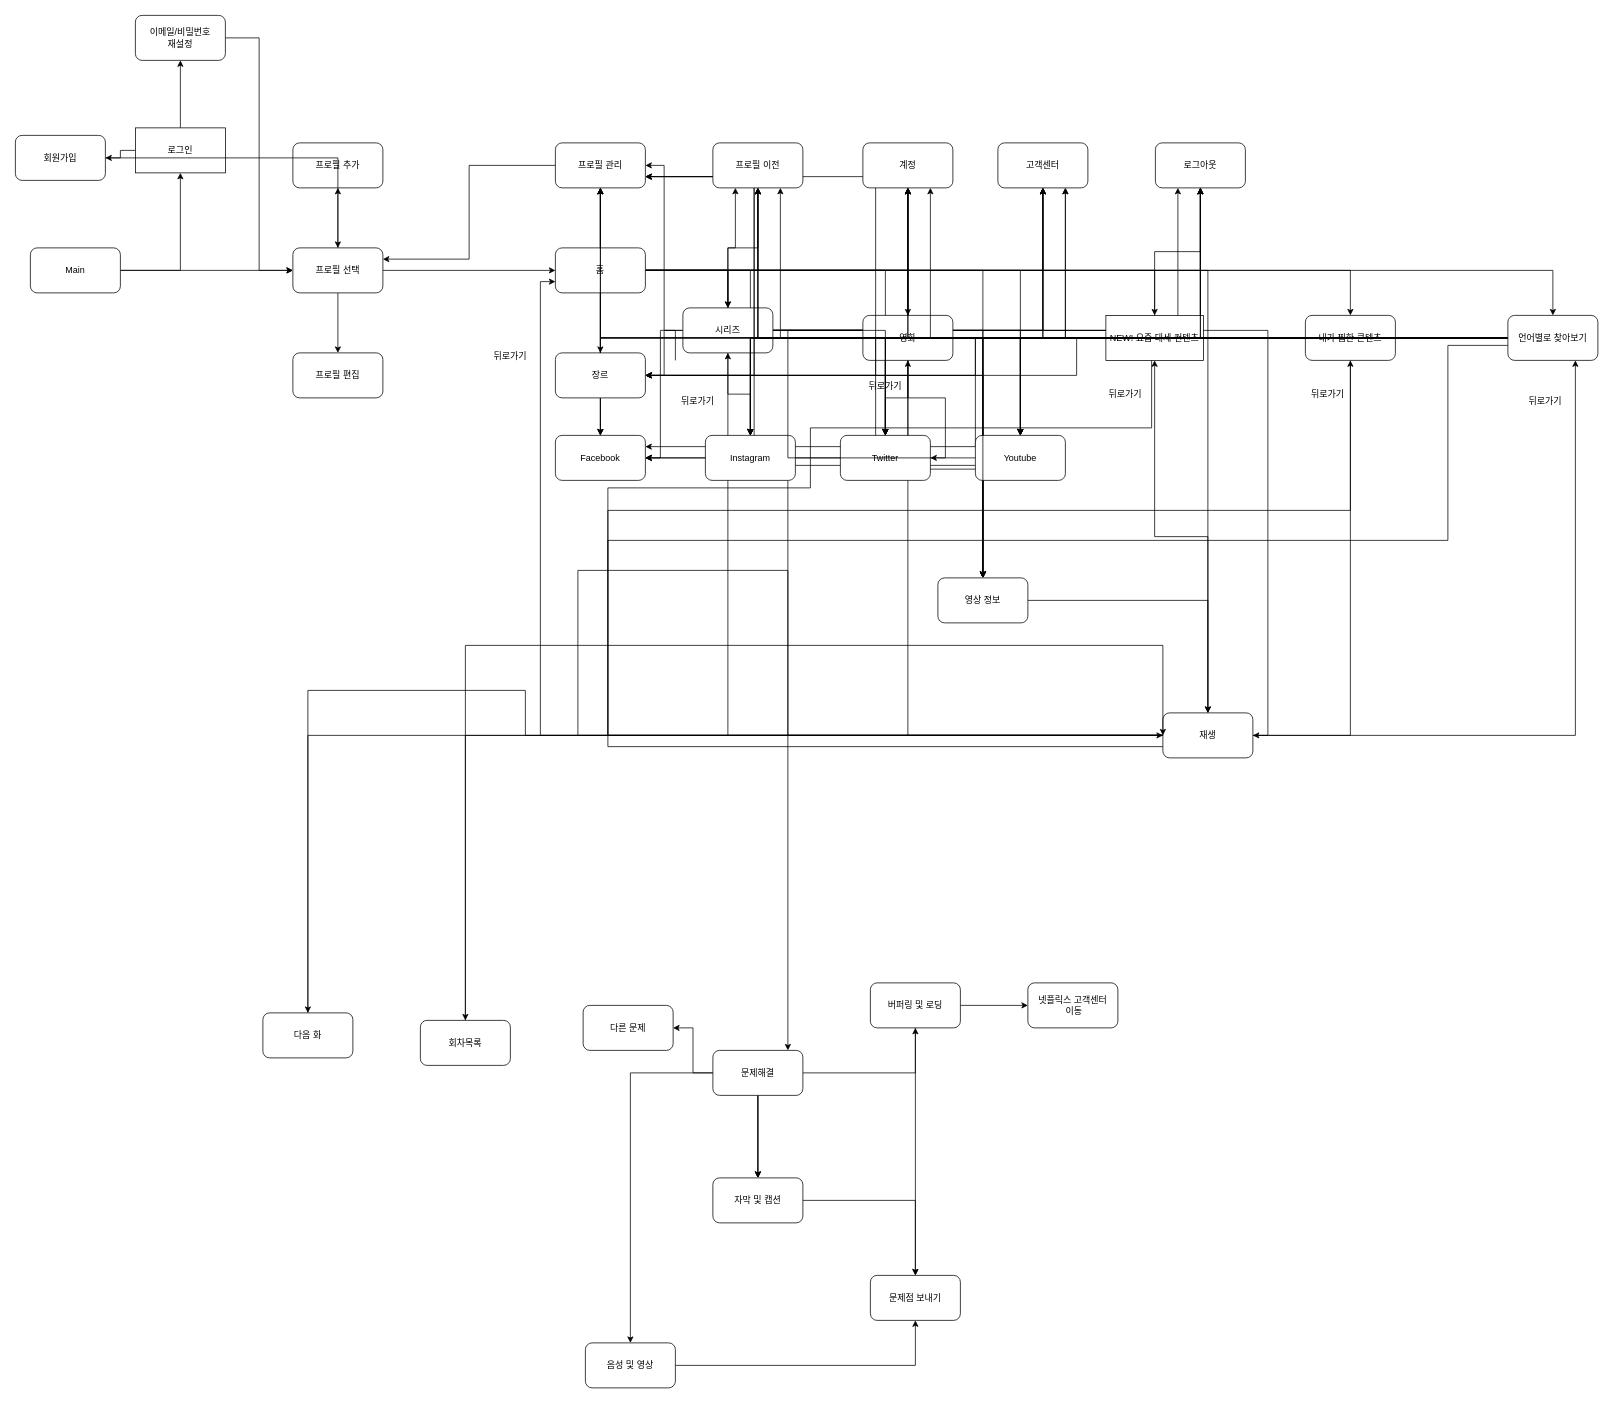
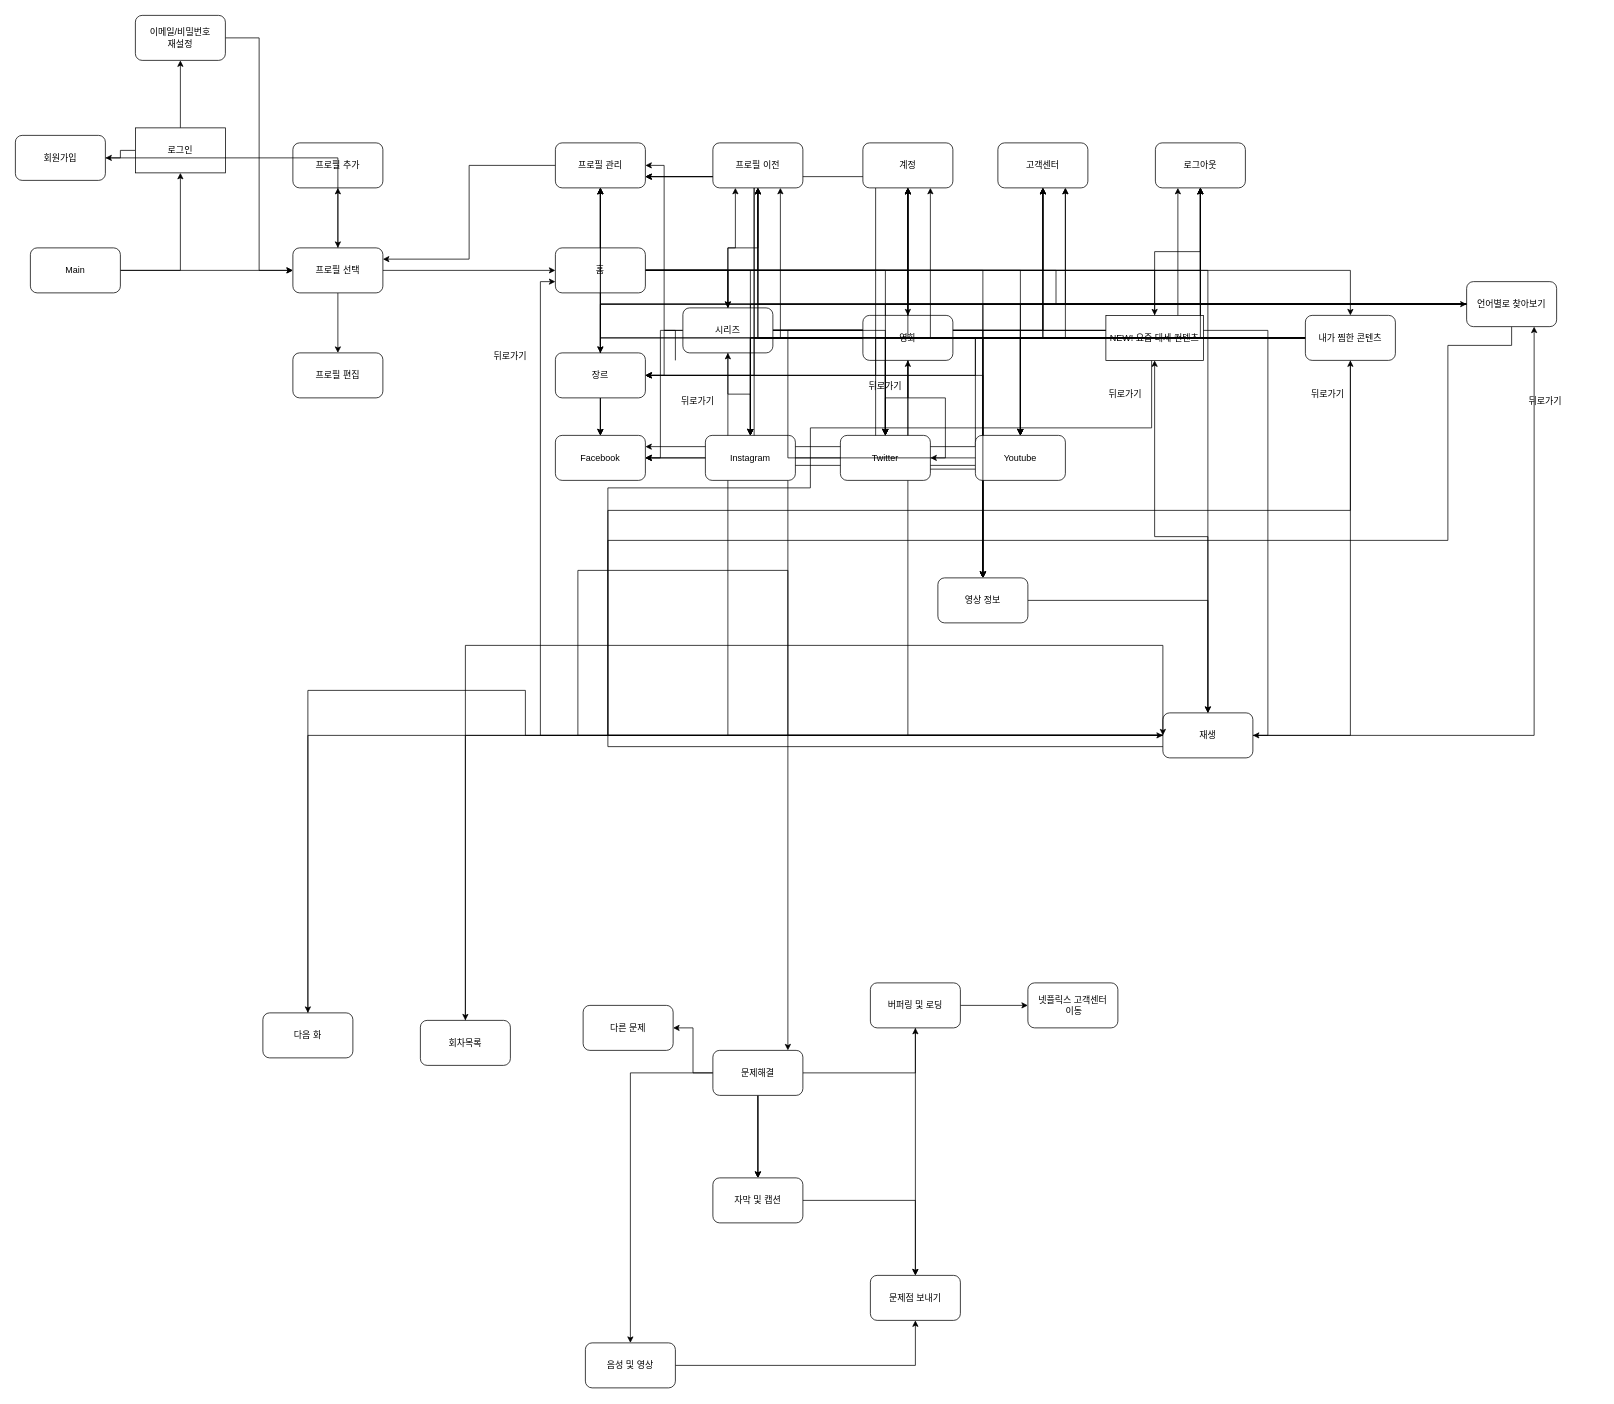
(1553, 338) -> (1512, 304)
